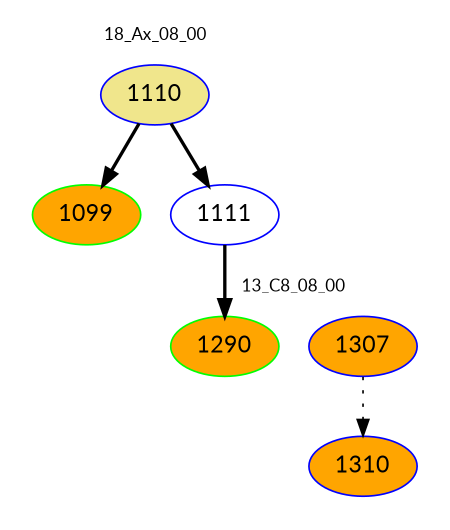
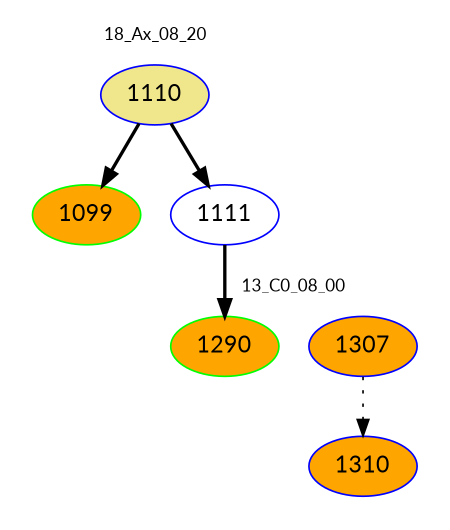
(156, 36) -> (156, 36)
(294, 287) -> (294, 287)
